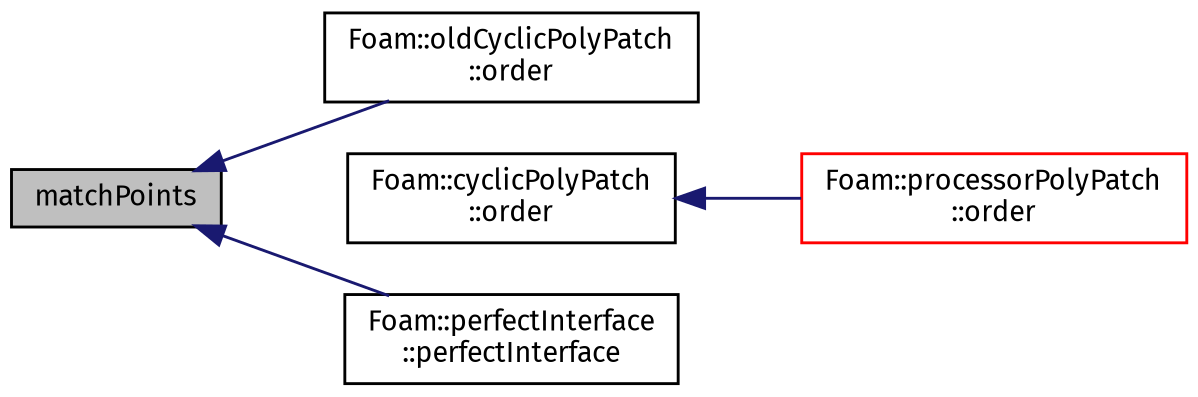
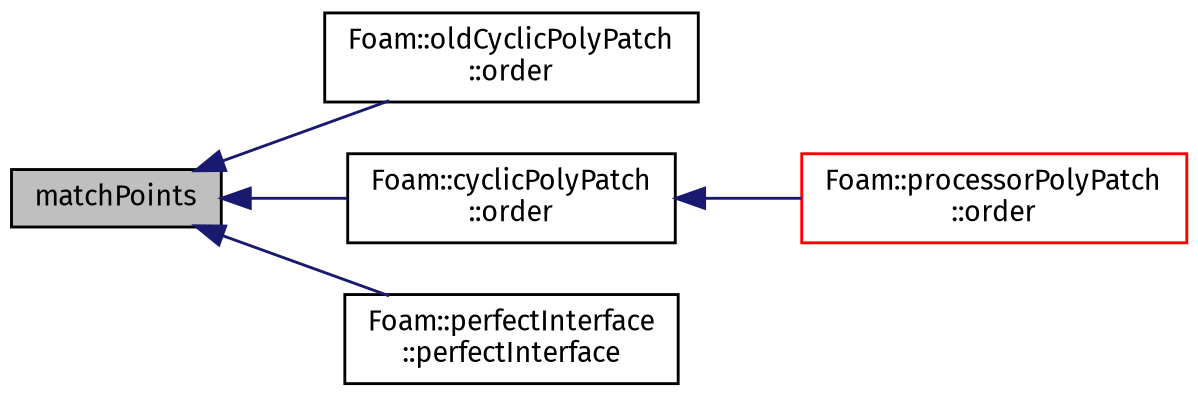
none -> (299, 198)
